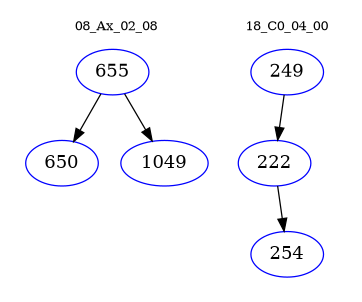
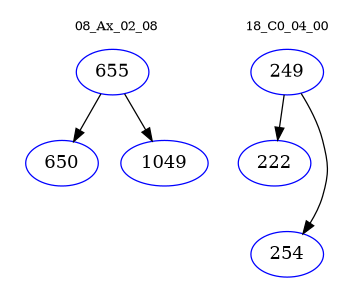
(280, 202) -> (326, 157)
